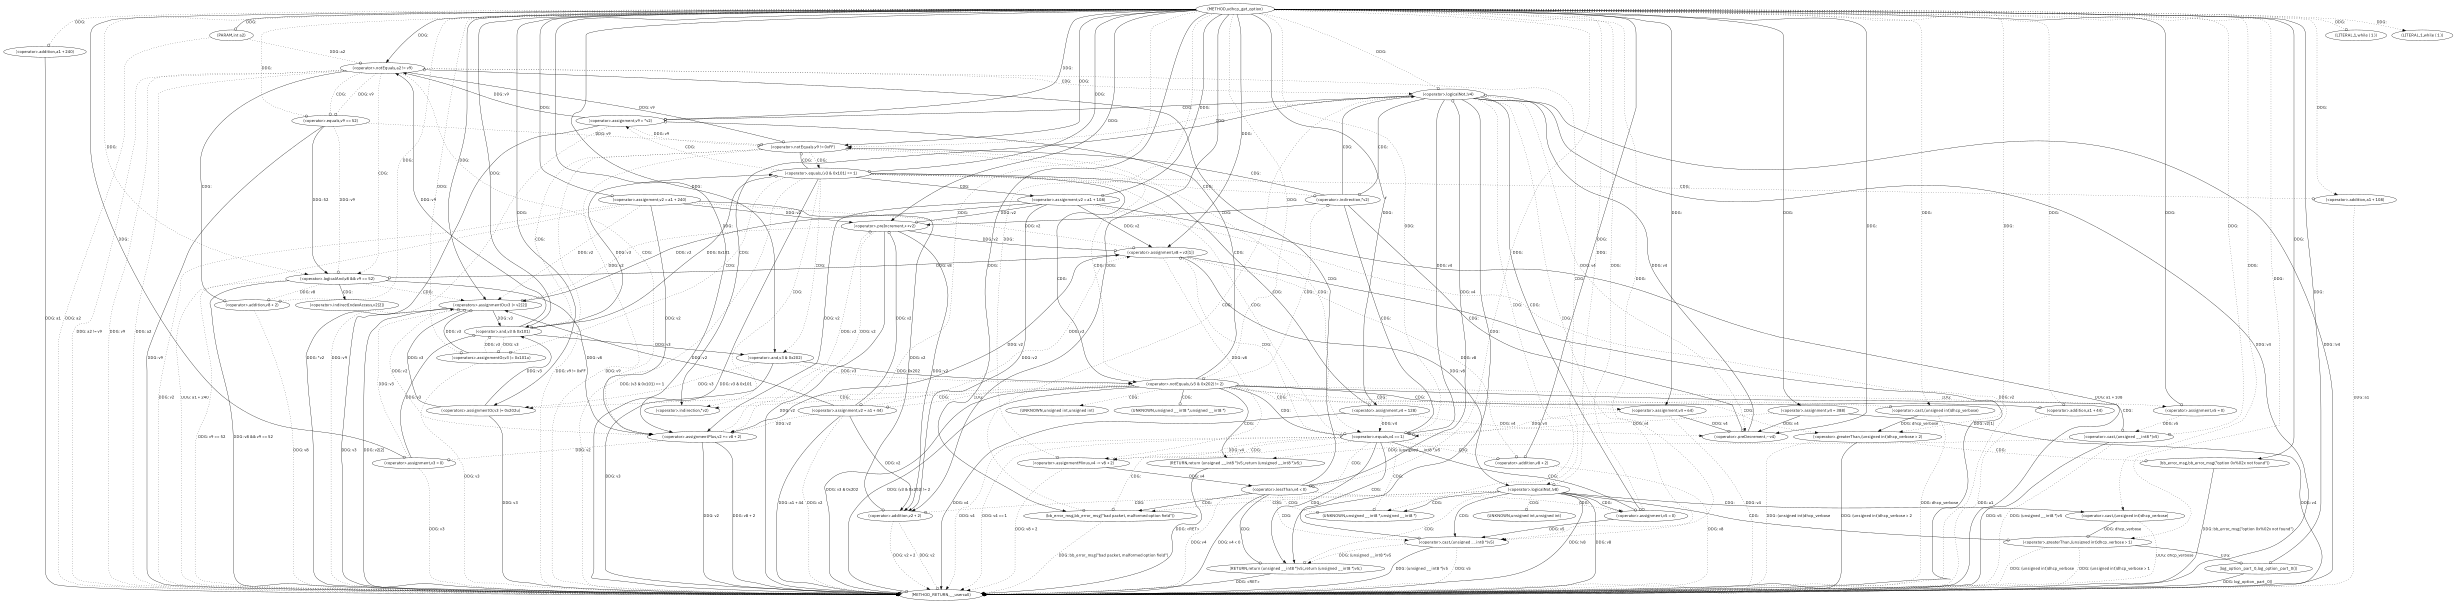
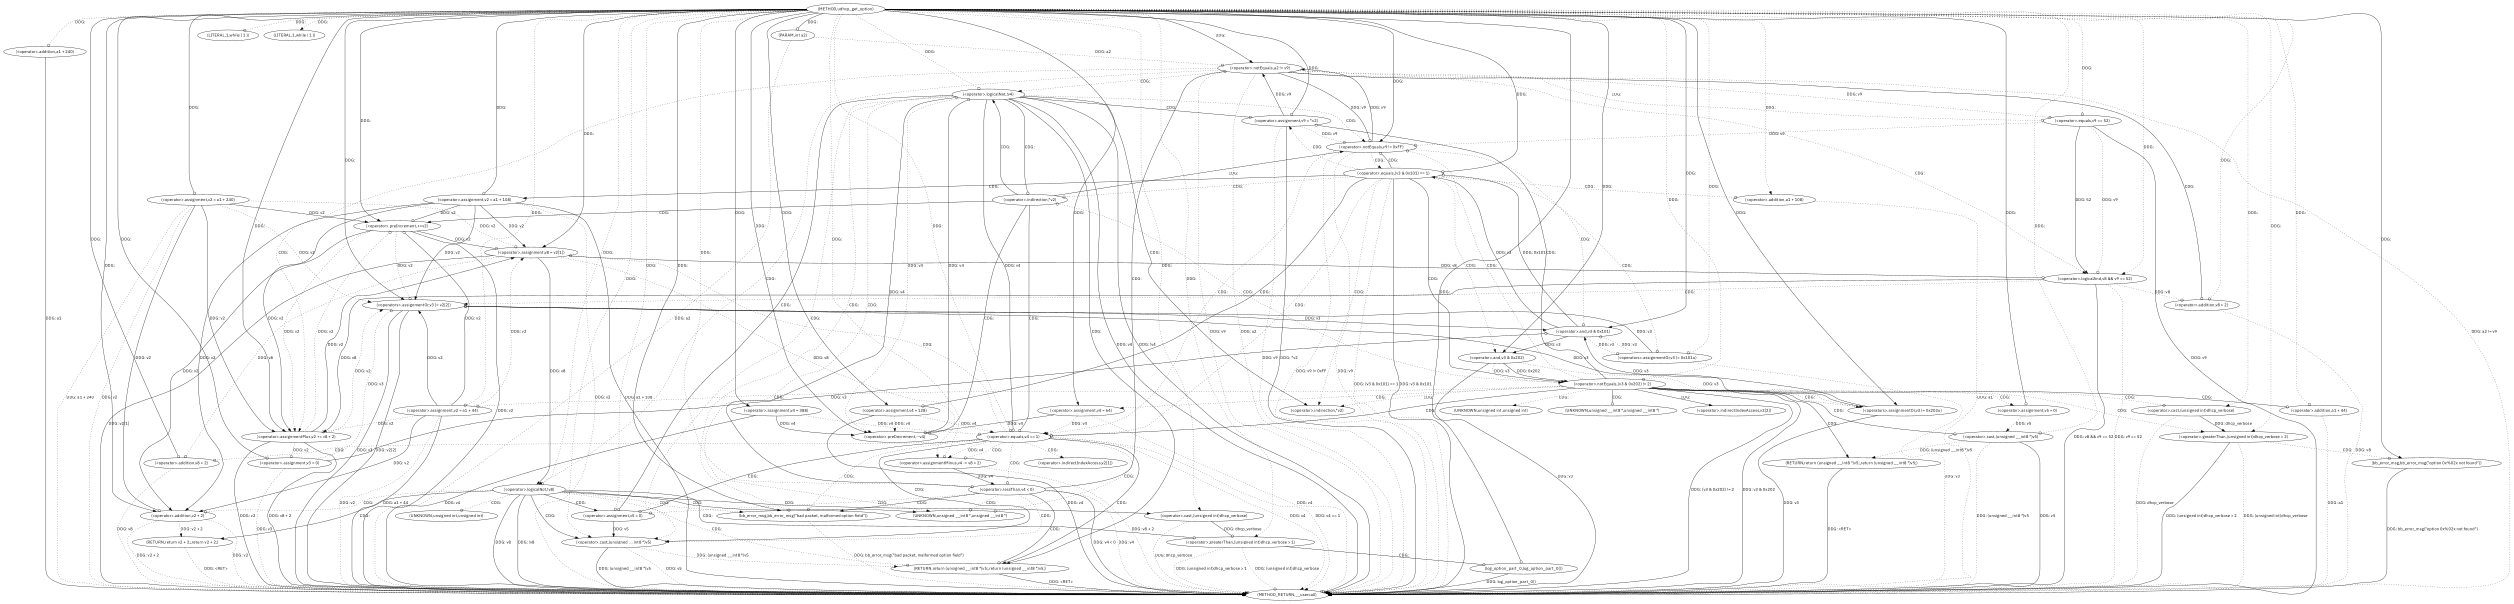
(441, 227) -> (1360, 85)
(342, 291) -> (1672, 397)
none -> (1076, 463)
none -> (182, 542)
